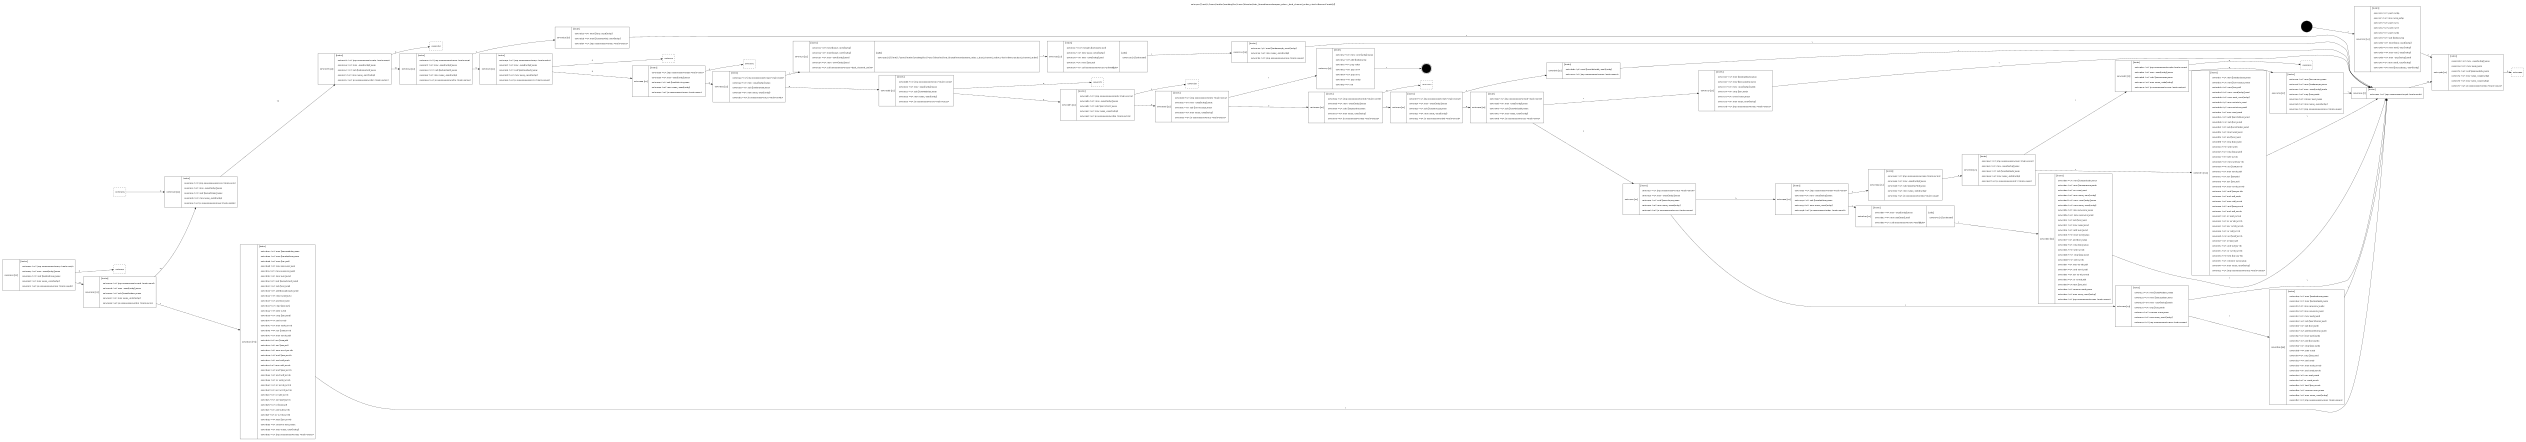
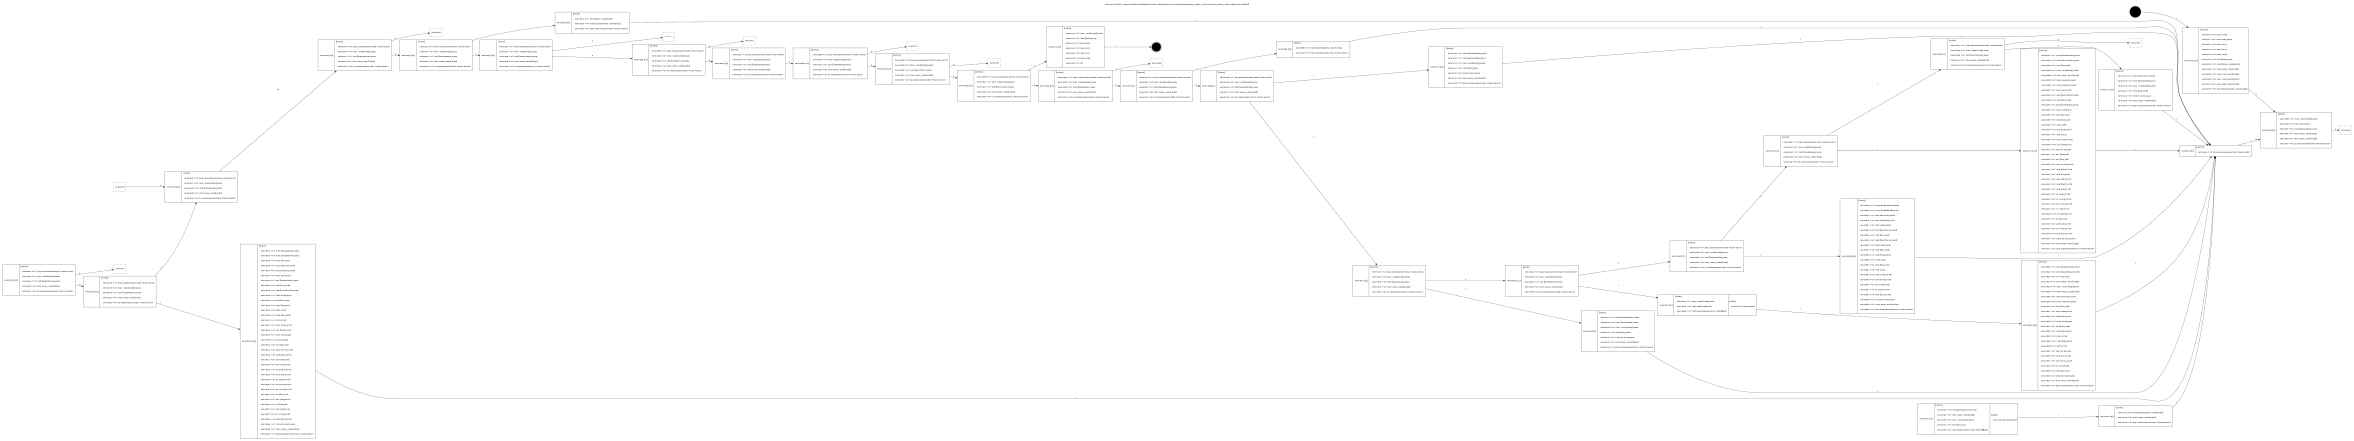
(916, 57) -> none
(2228, 326) -> (1791, 256)
